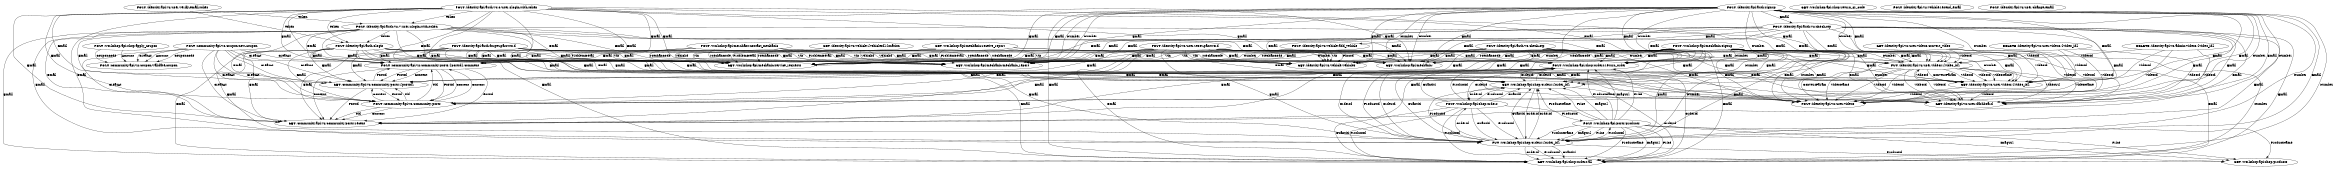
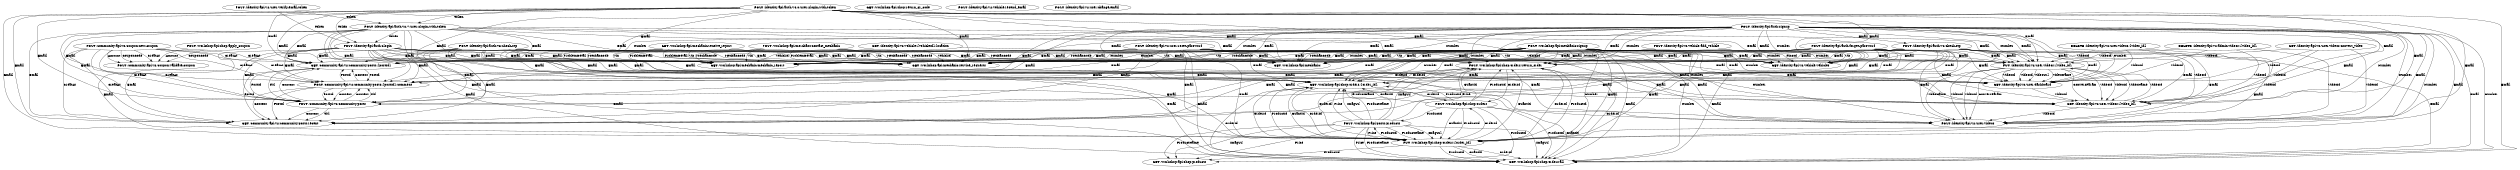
(1568, 41) -> (1339, 54)
(1980, 94) -> (2053, 96)
